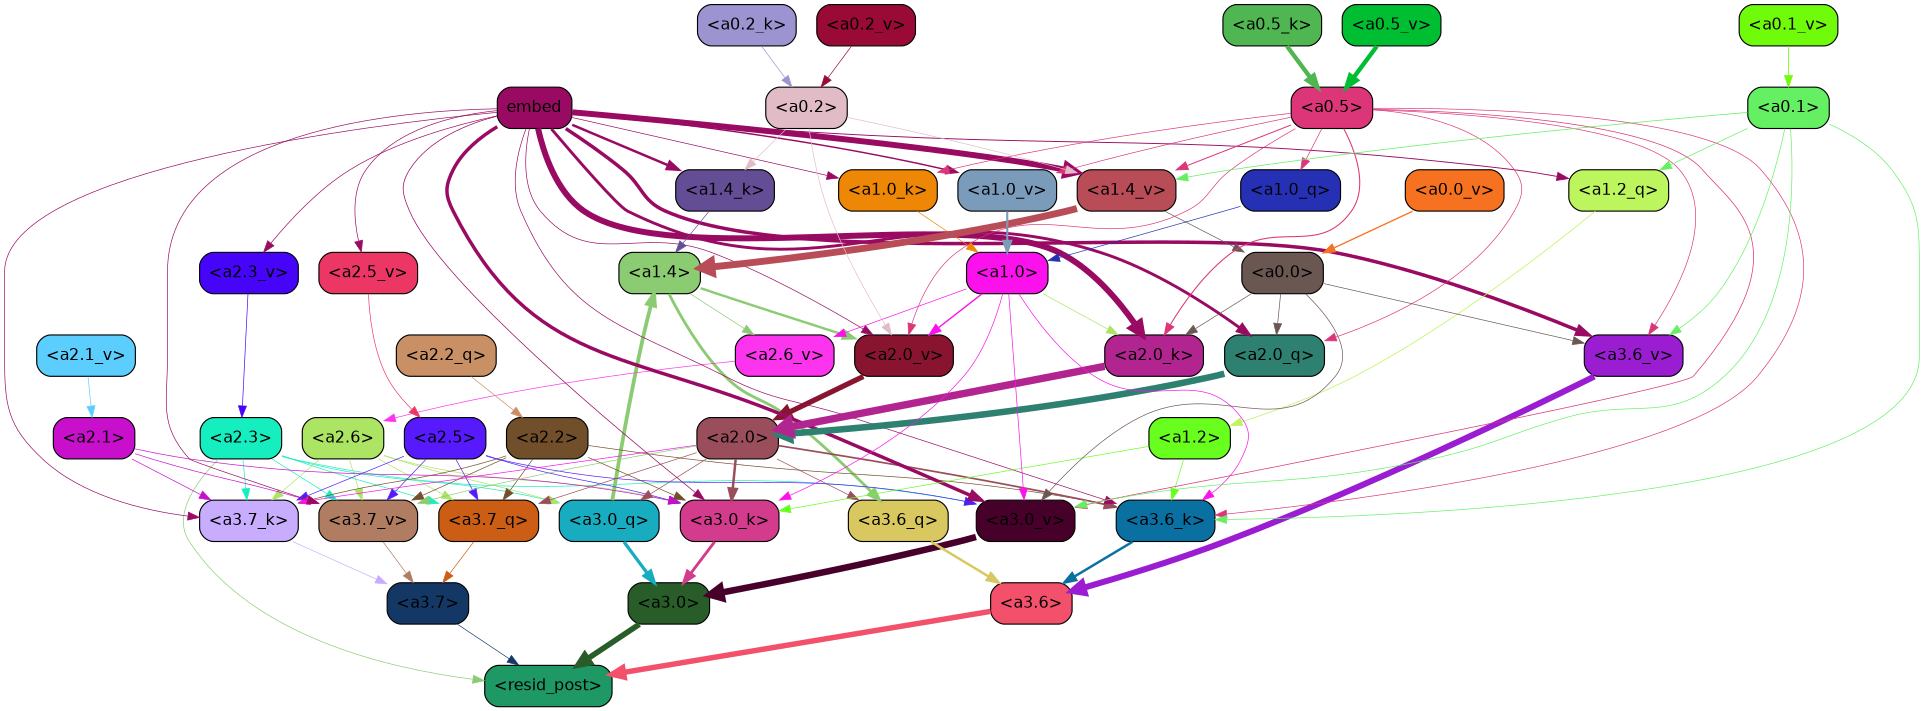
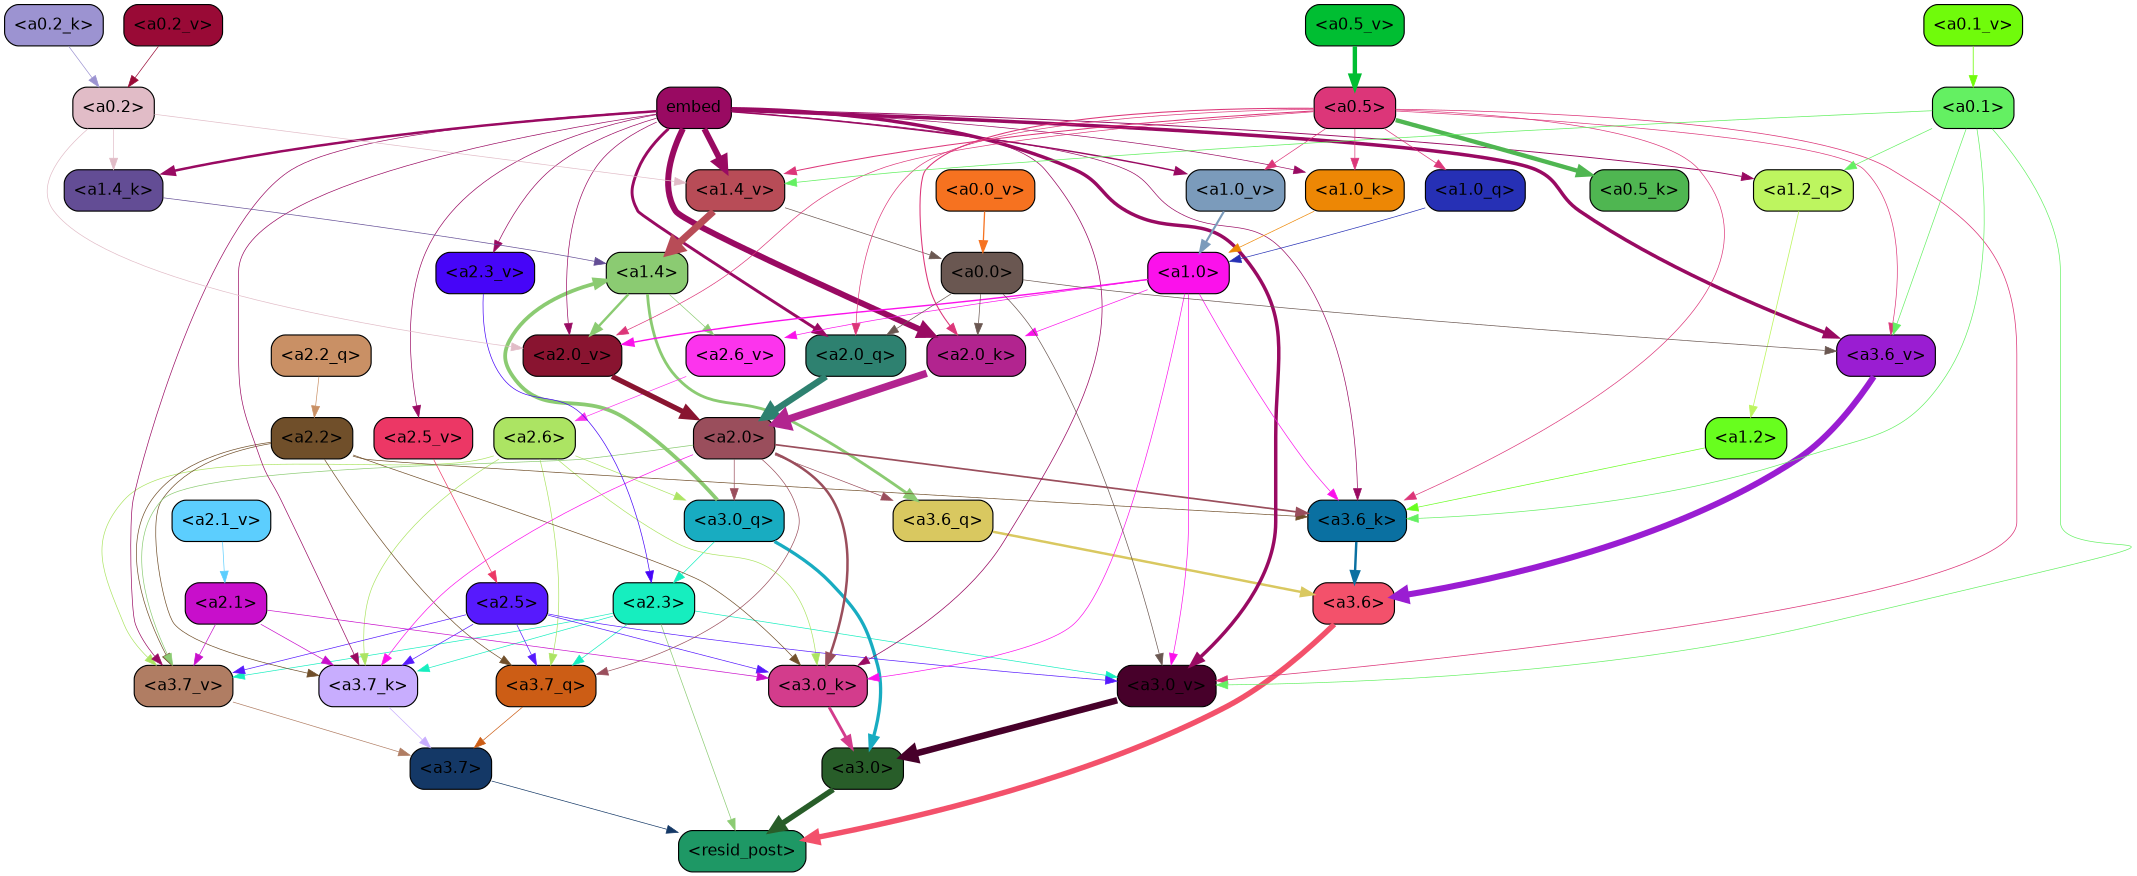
(1299, 62) -> (1487, 145)
(1075, 311) -> (1092, 311)
(996, 473) -> none
(415, 480) -> (697, 559)
